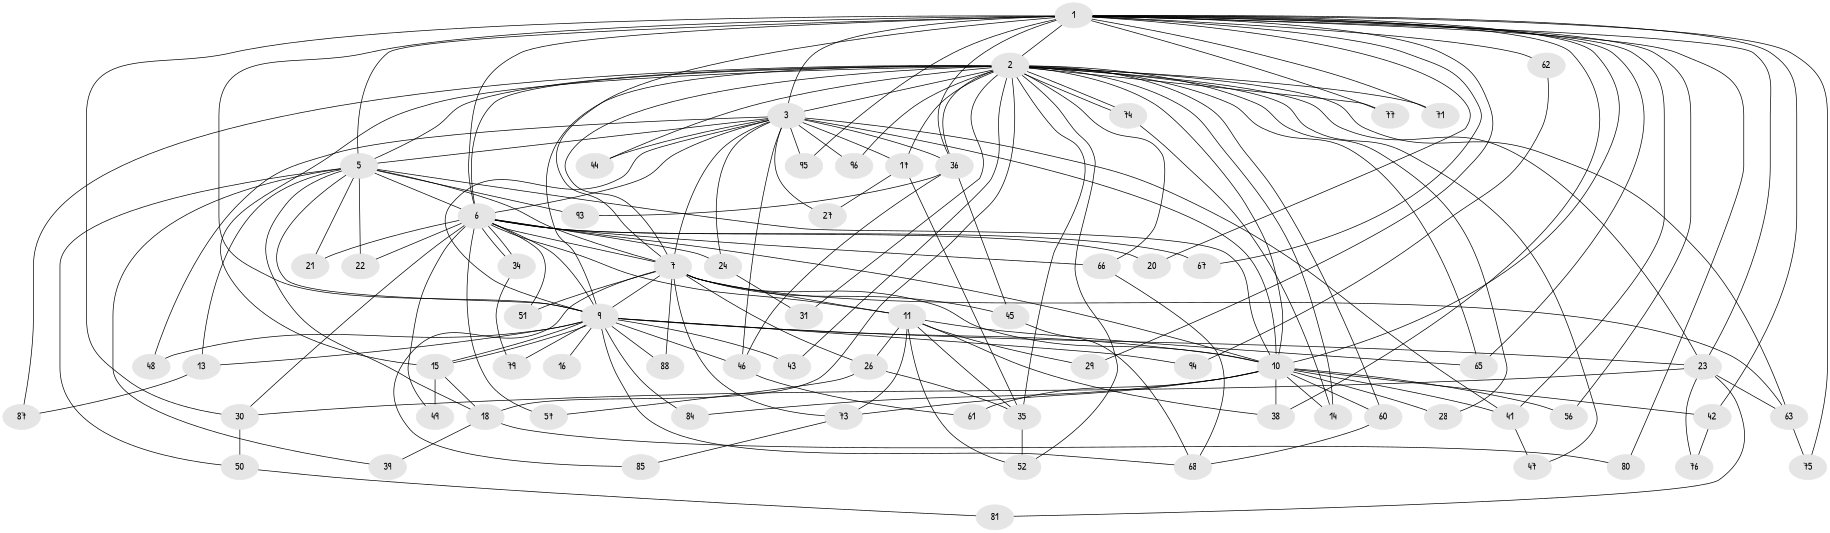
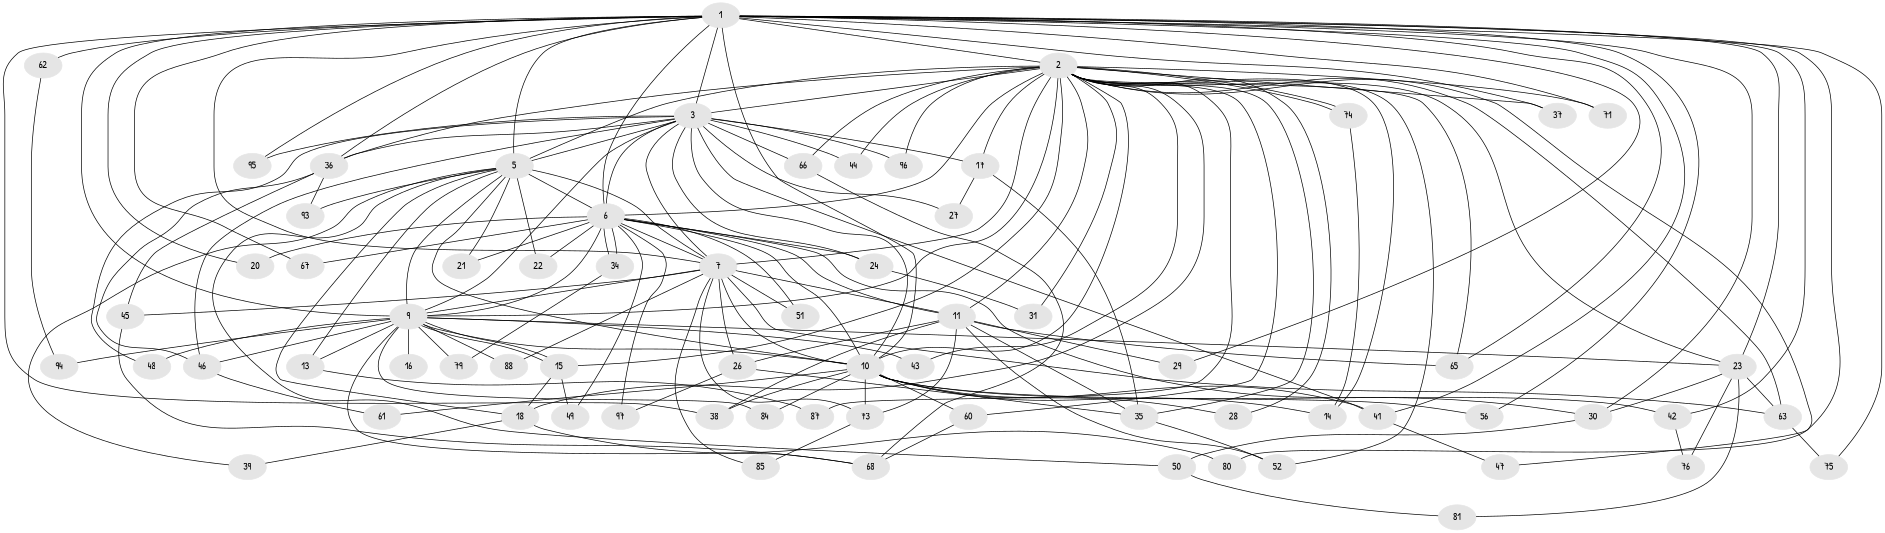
(1390, 116) -> (1558, 116)
none -> (1069, 210)
(788, 247) -> (748, 141)
(549, 417) -> (620, 417)
